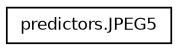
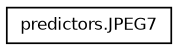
(89, 25) -> (89, 25)
